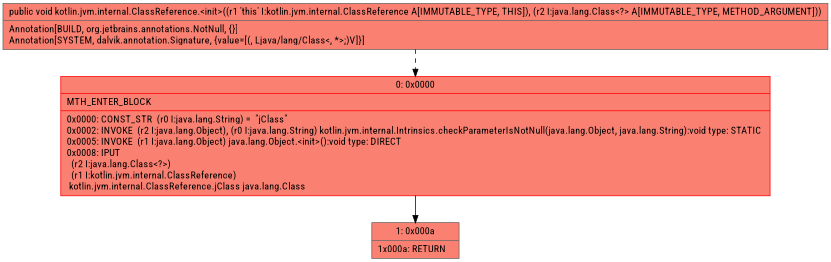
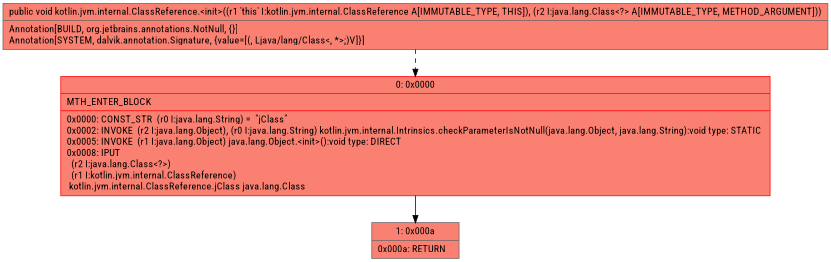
(415, 249) -> (415, 249)
